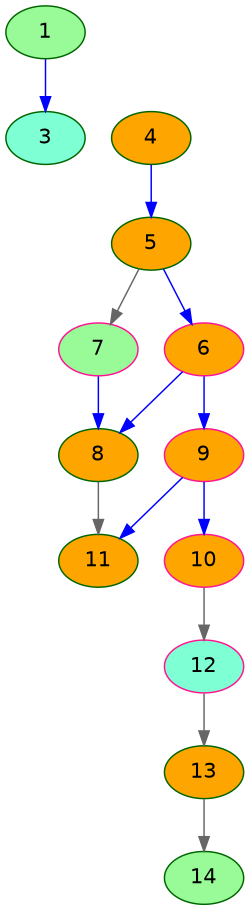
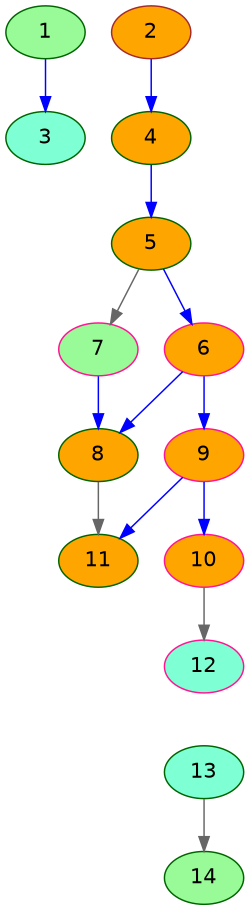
none -> (151, 32)
(204, 712) -> none
(204, 772) -> (204, 772)
